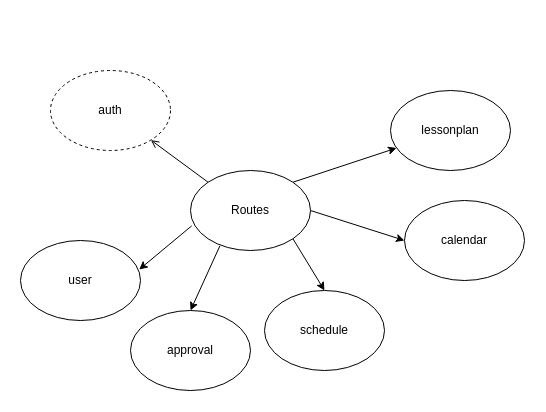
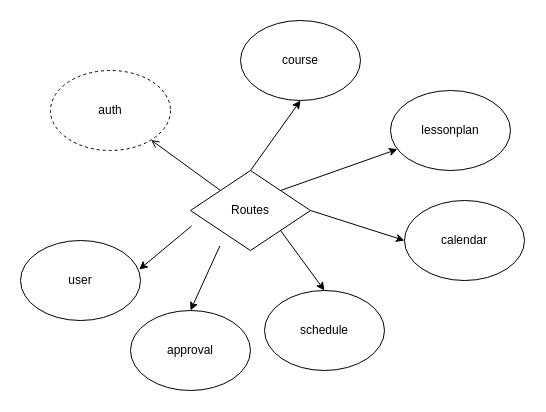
none -> (301, 61)
none -> (273, 139)
(251, 211) -> (251, 211)
